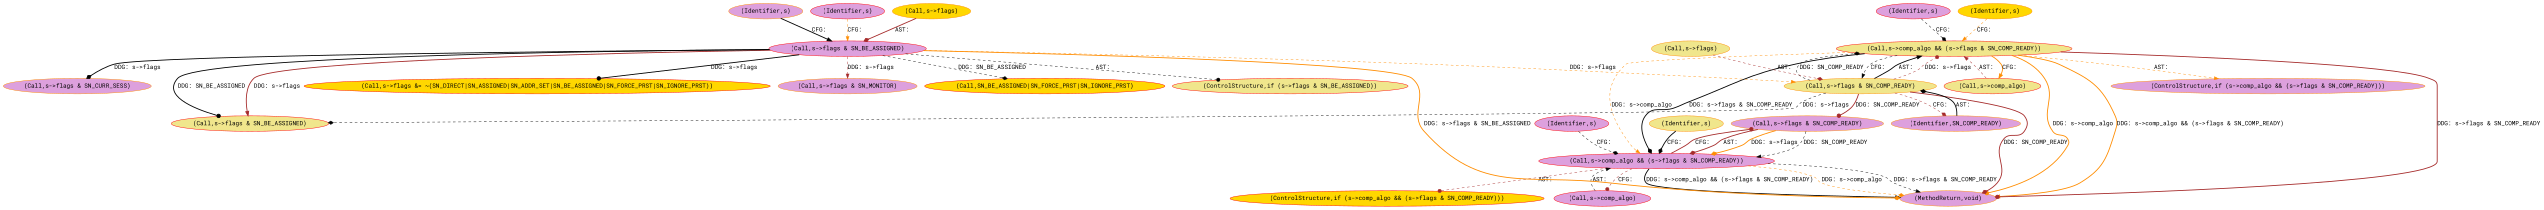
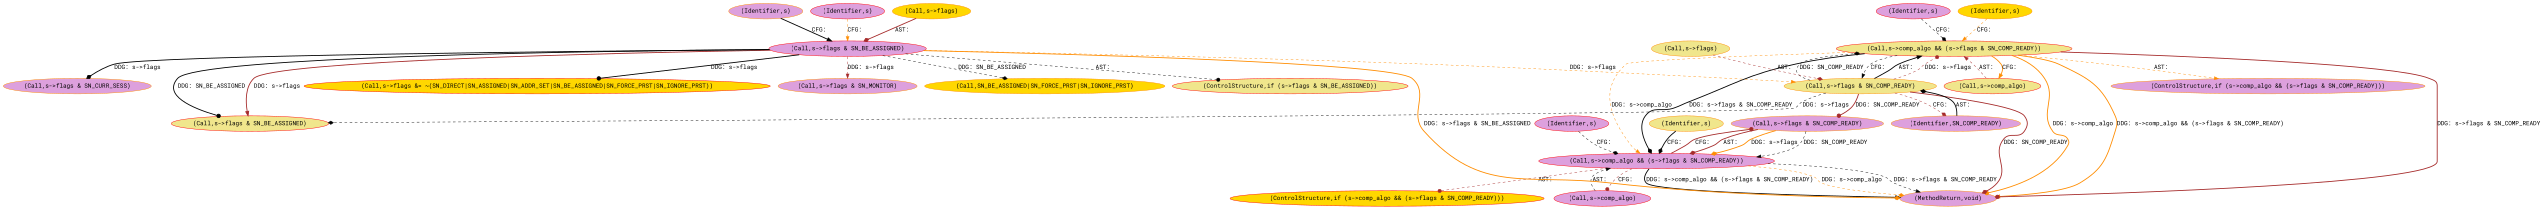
(1045, 86) -> (1045, 86)
